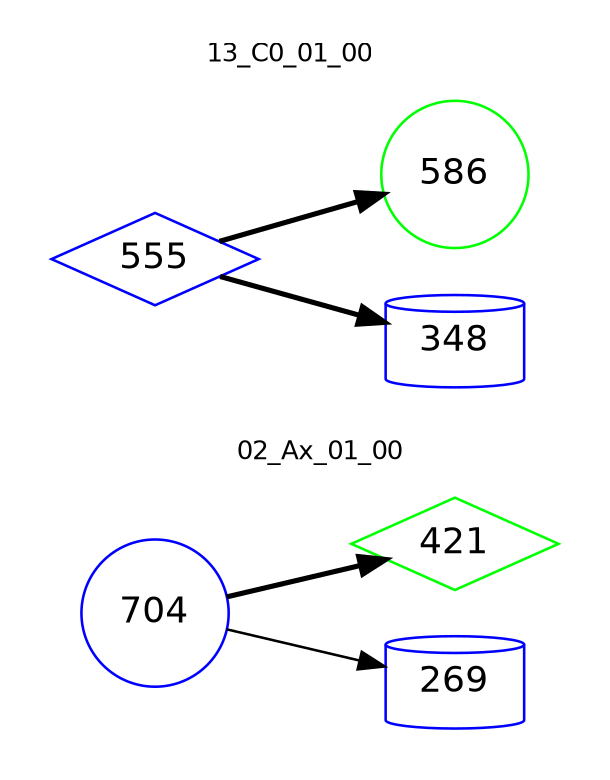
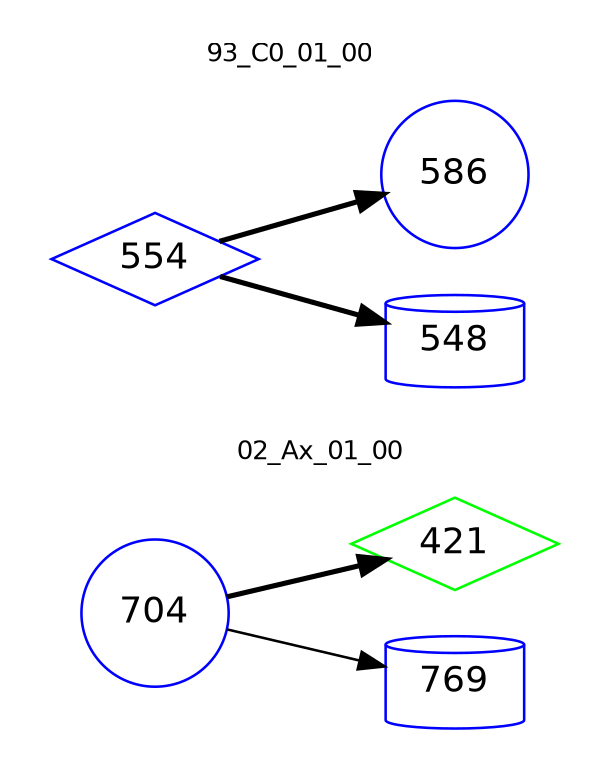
(290, 55) -> (290, 55)
(455, 174) -> (455, 174)
(155, 259) -> (155, 259)
(455, 341) -> (455, 341)
(455, 682) -> (455, 682)
